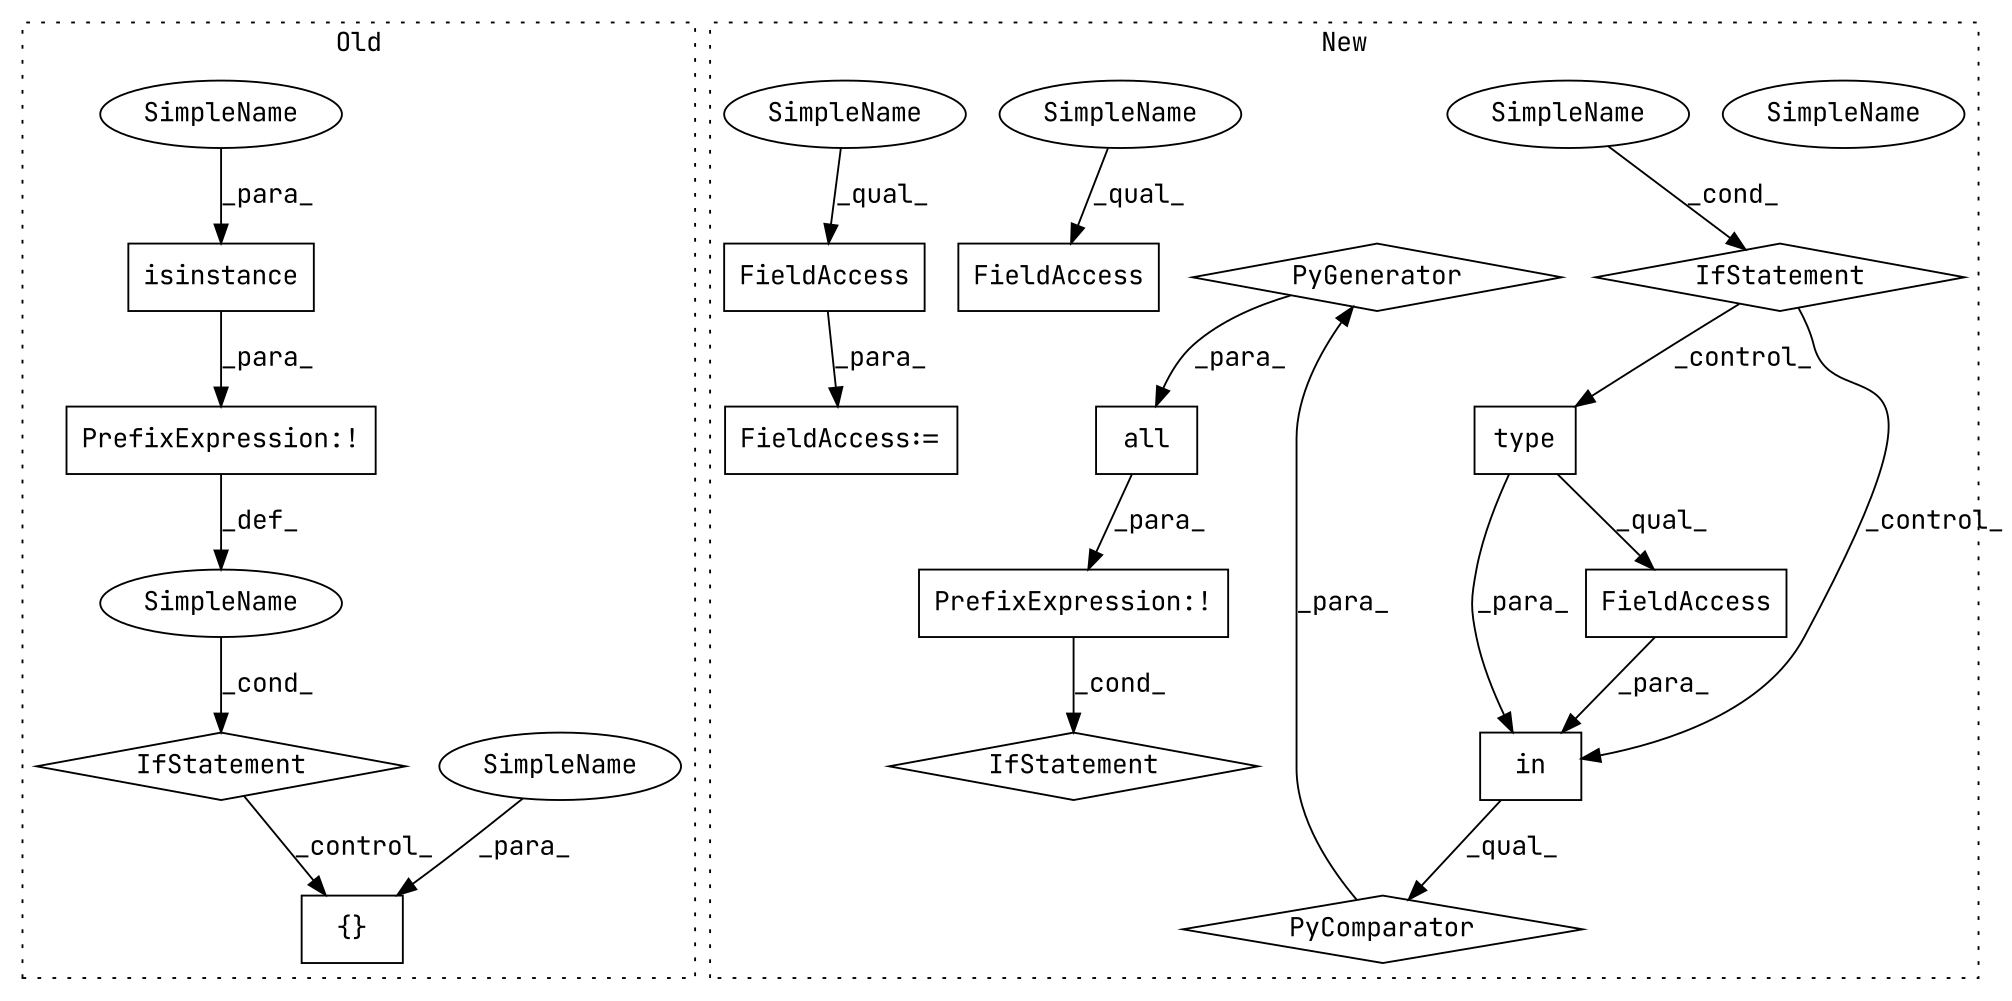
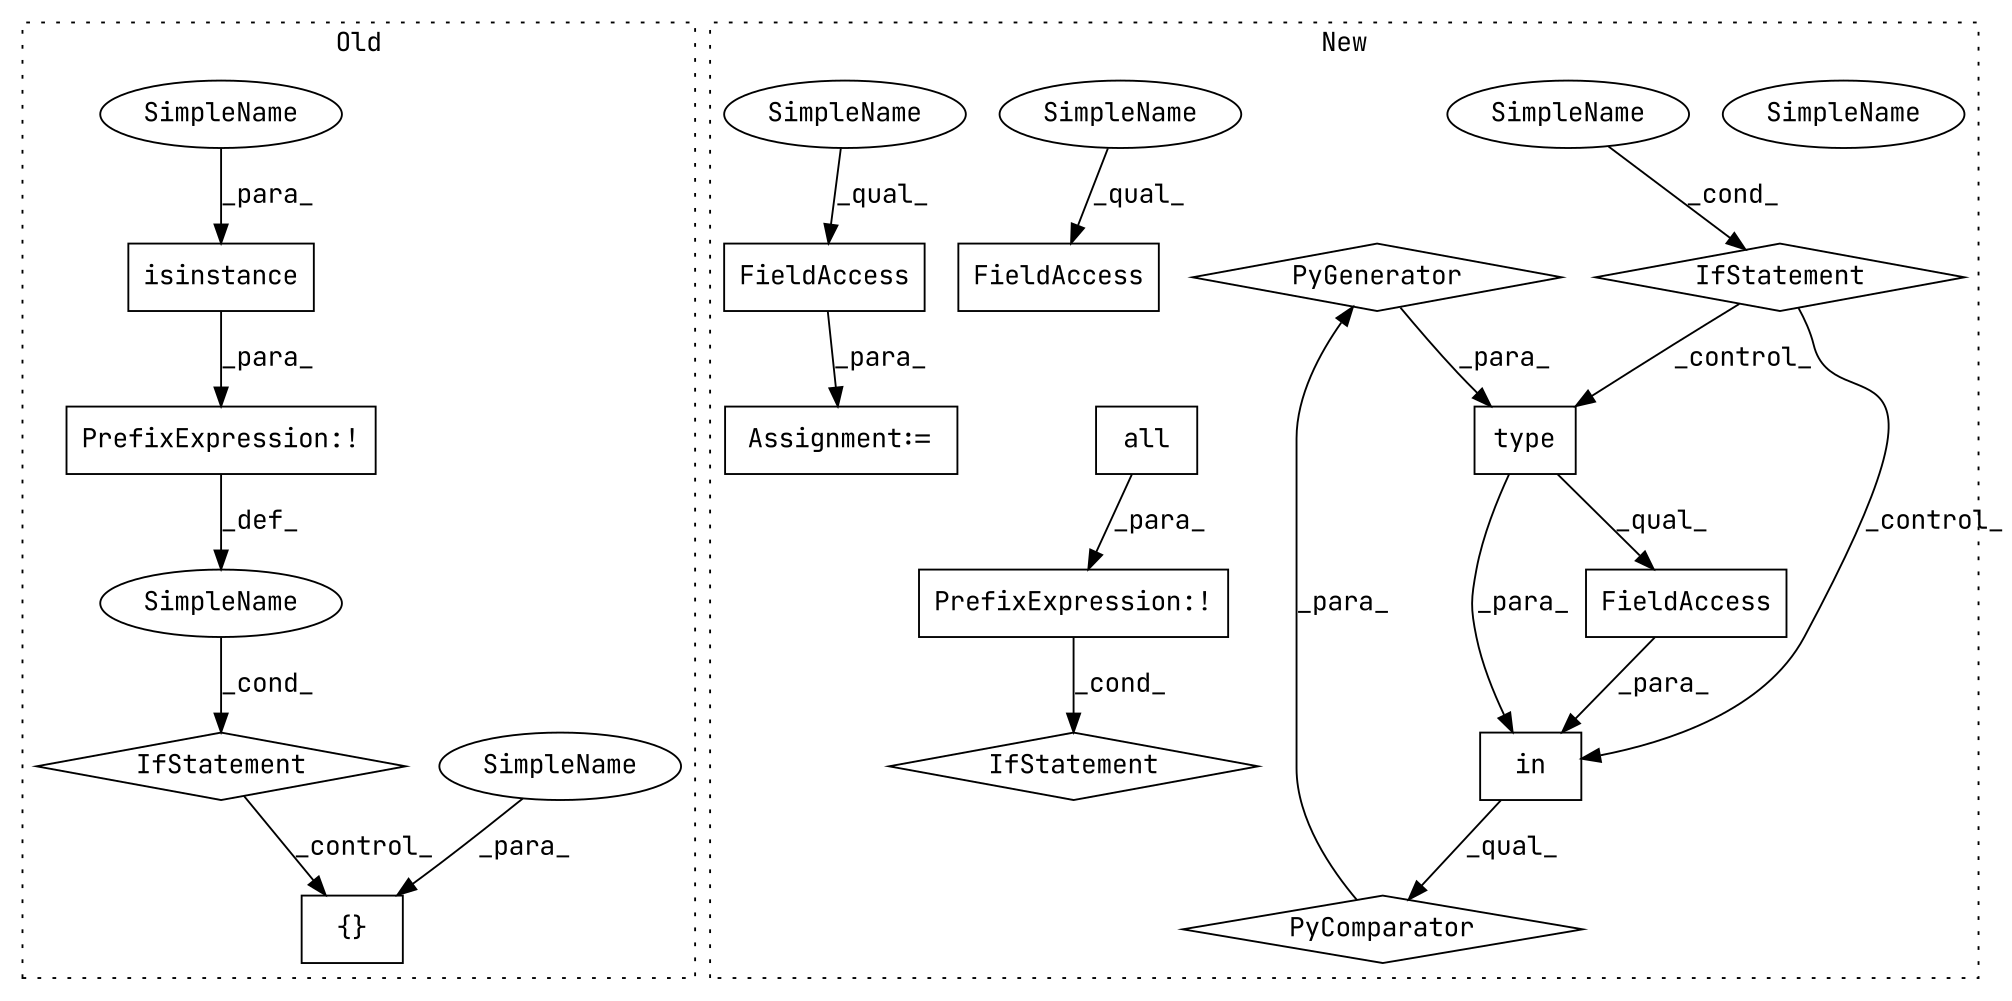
(1216, 328) -> (1438, 351)
(841, 440) -> (841, 440)
